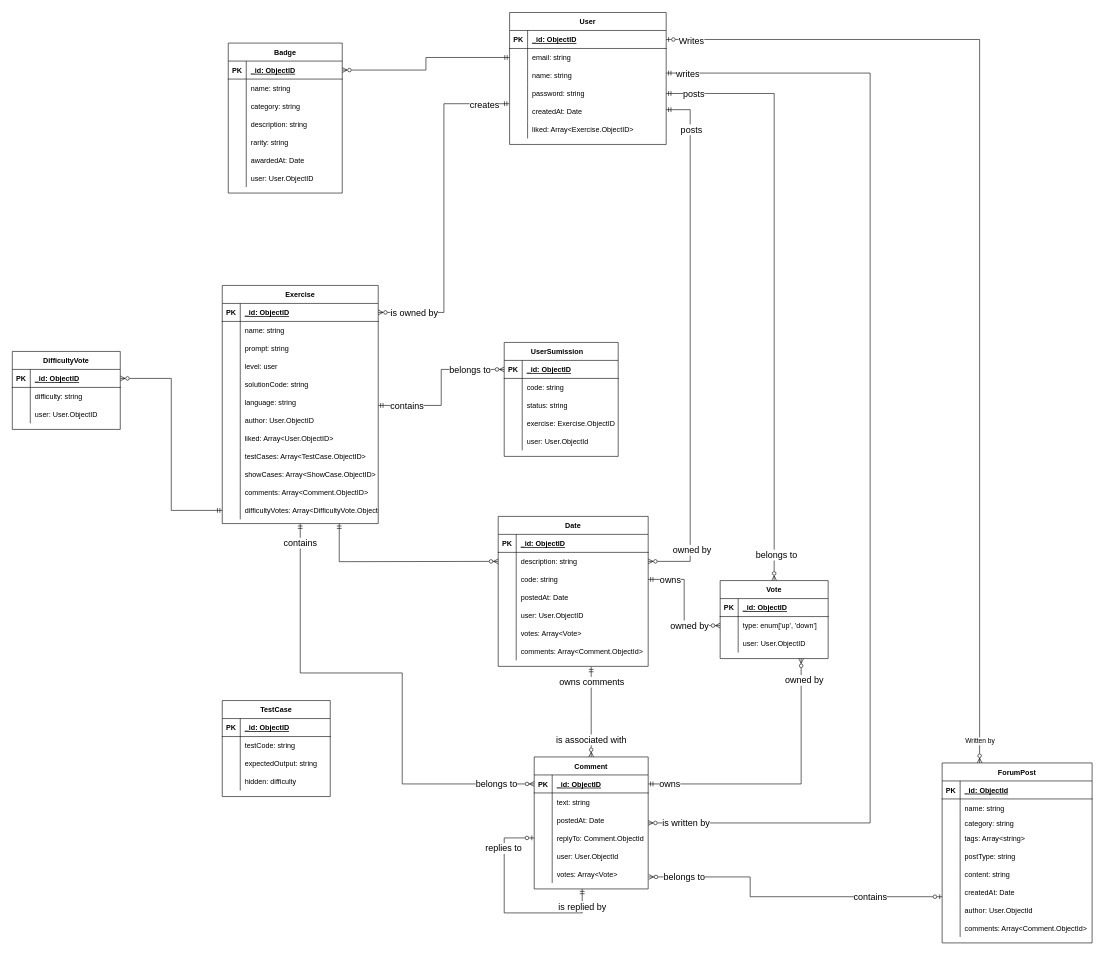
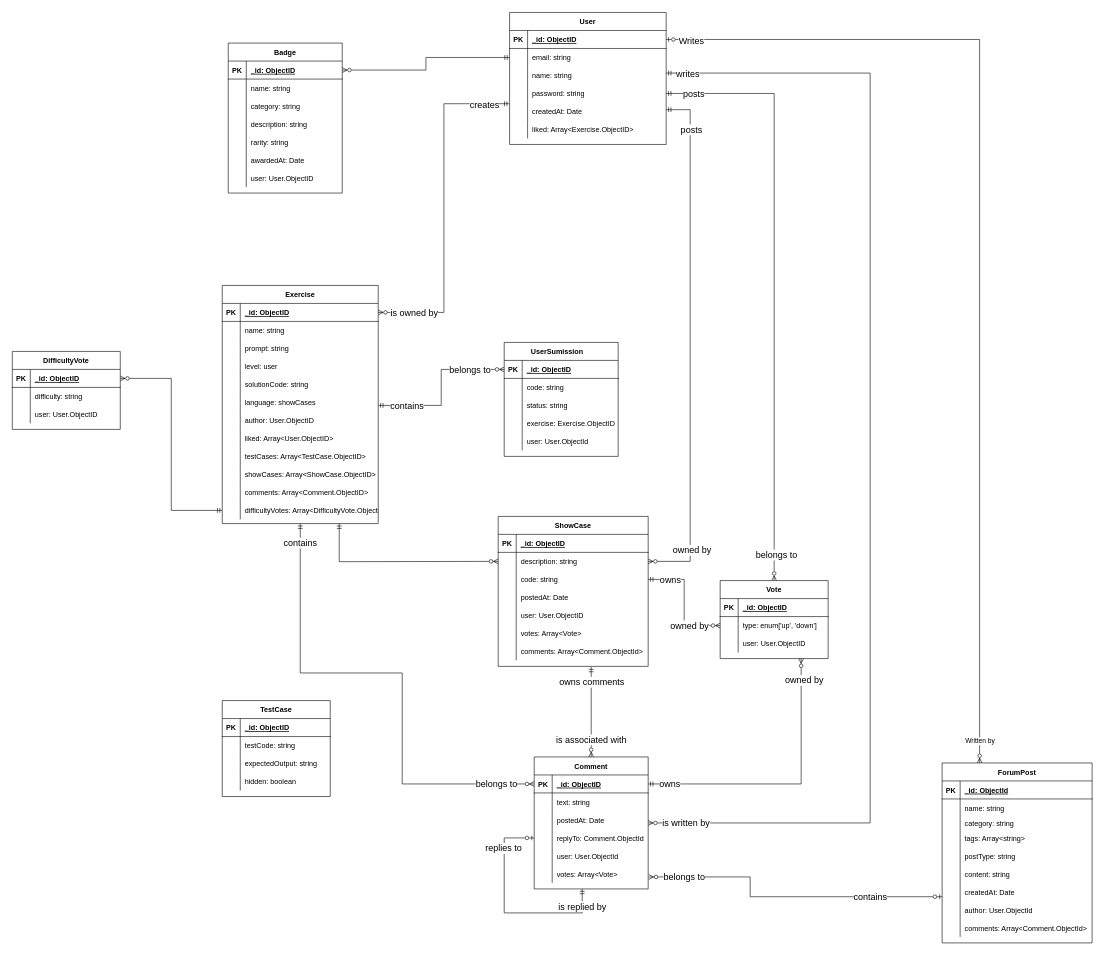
(273, 403) -> (280, 403)
(573, 526) -> (573, 526)
(275, 782) -> (271, 782)
